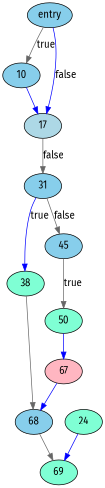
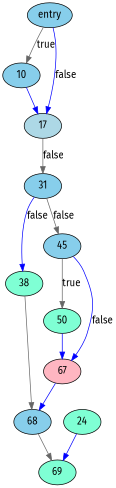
(40, 216) -> (38, 216)
none -> (93, 305)
